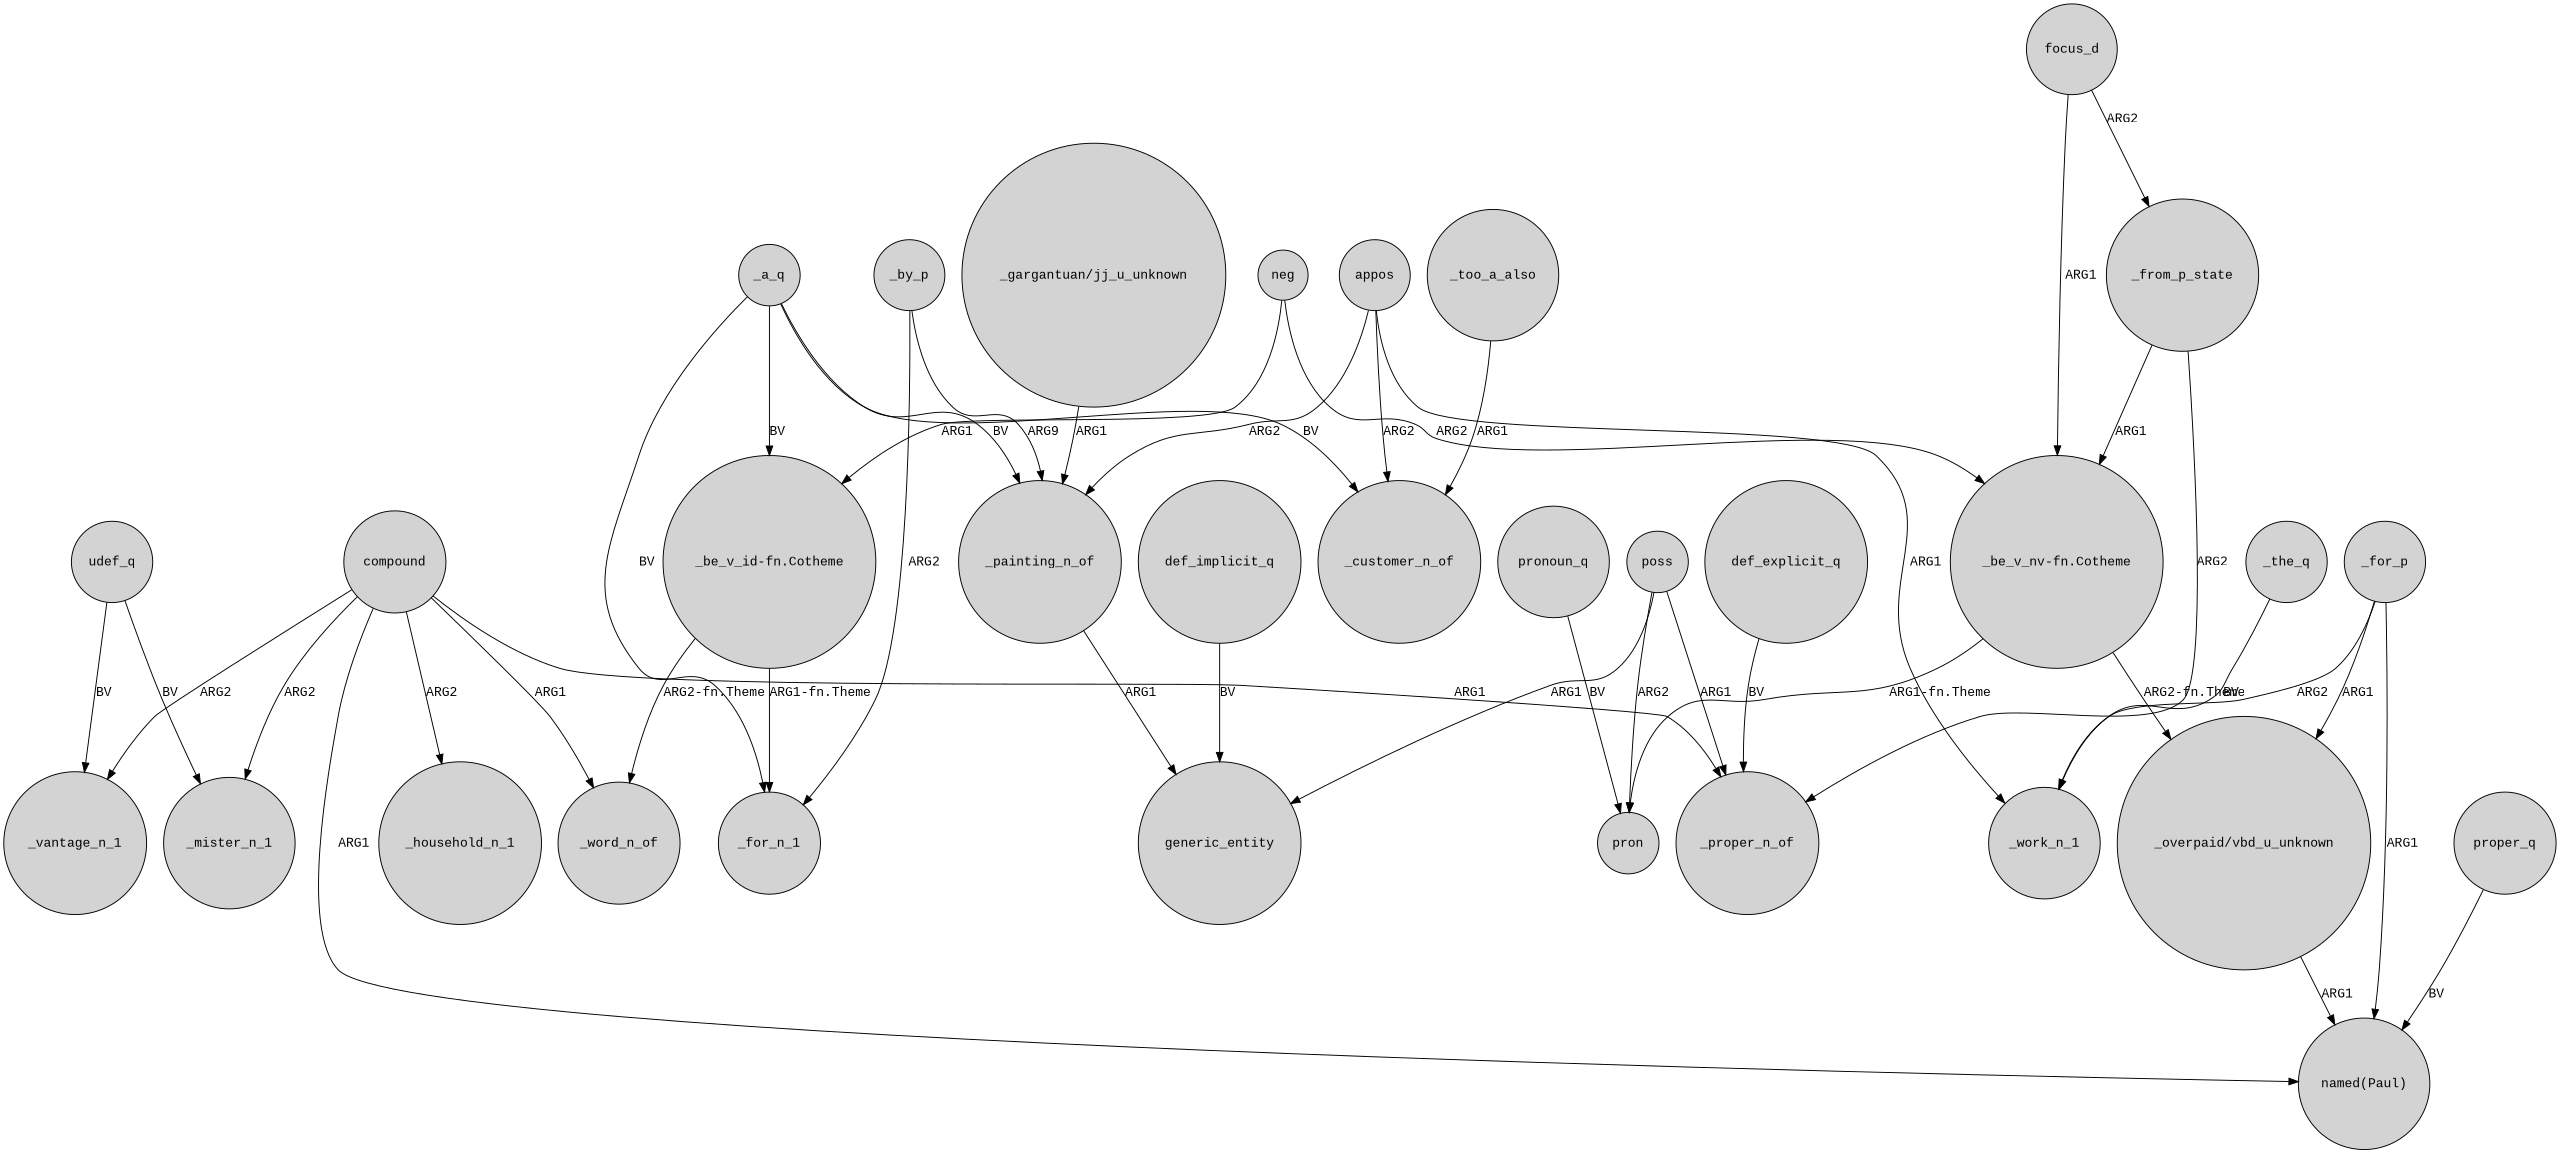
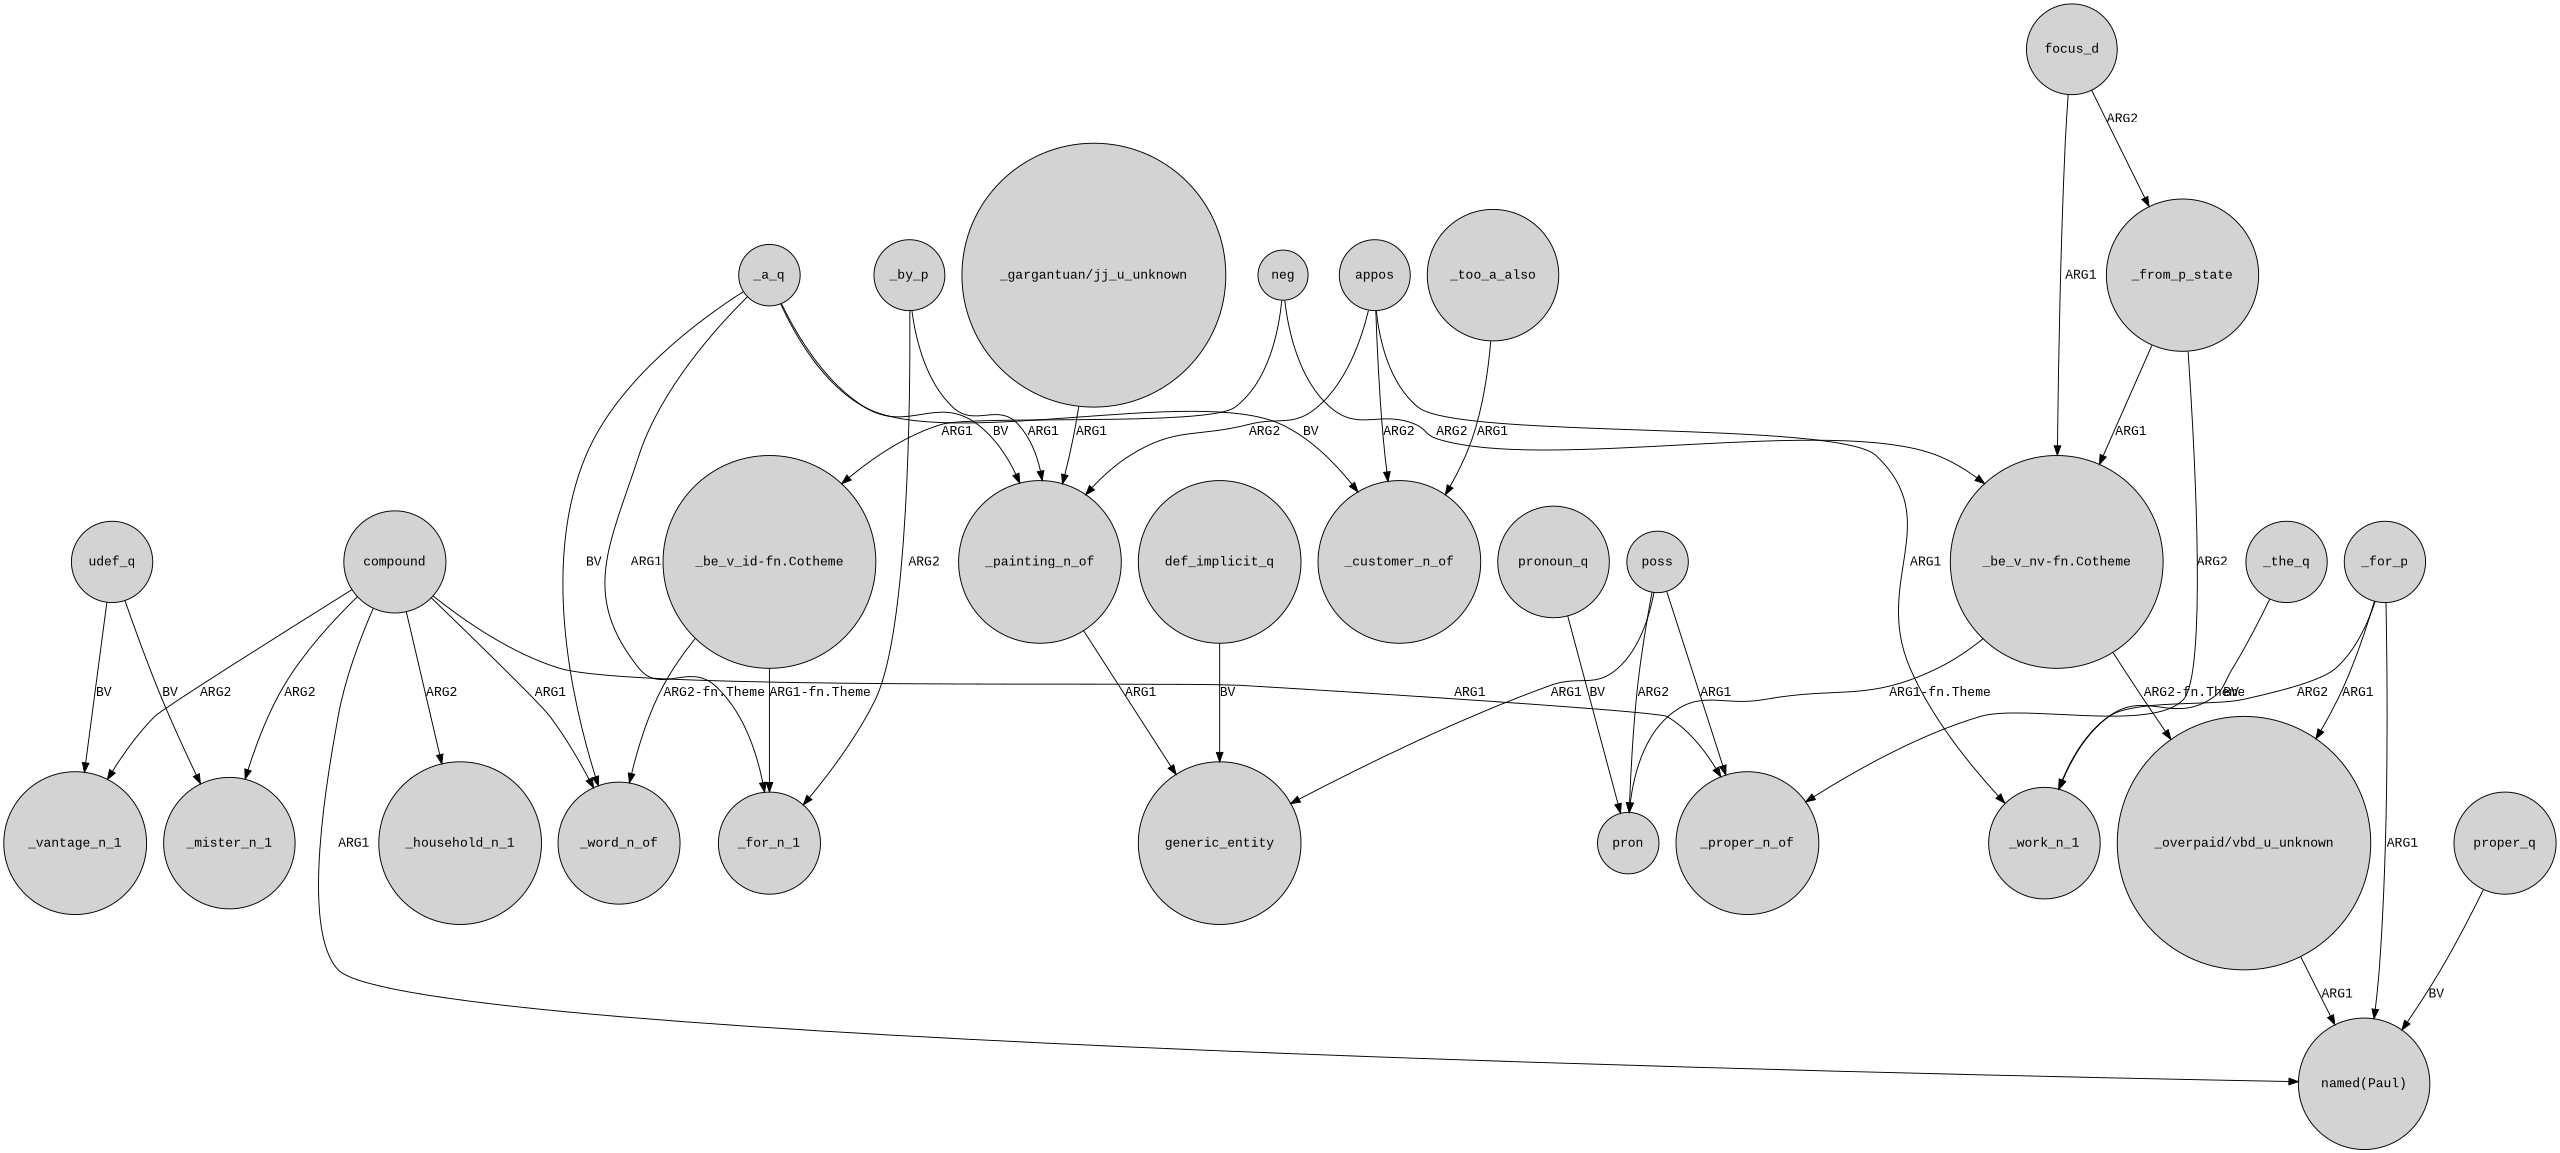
(769, 376) -> (572, 502)
(1044, 431) -> (1044, 431)
(647, 562) -> (647, 562)
(1786, 562) -> none
